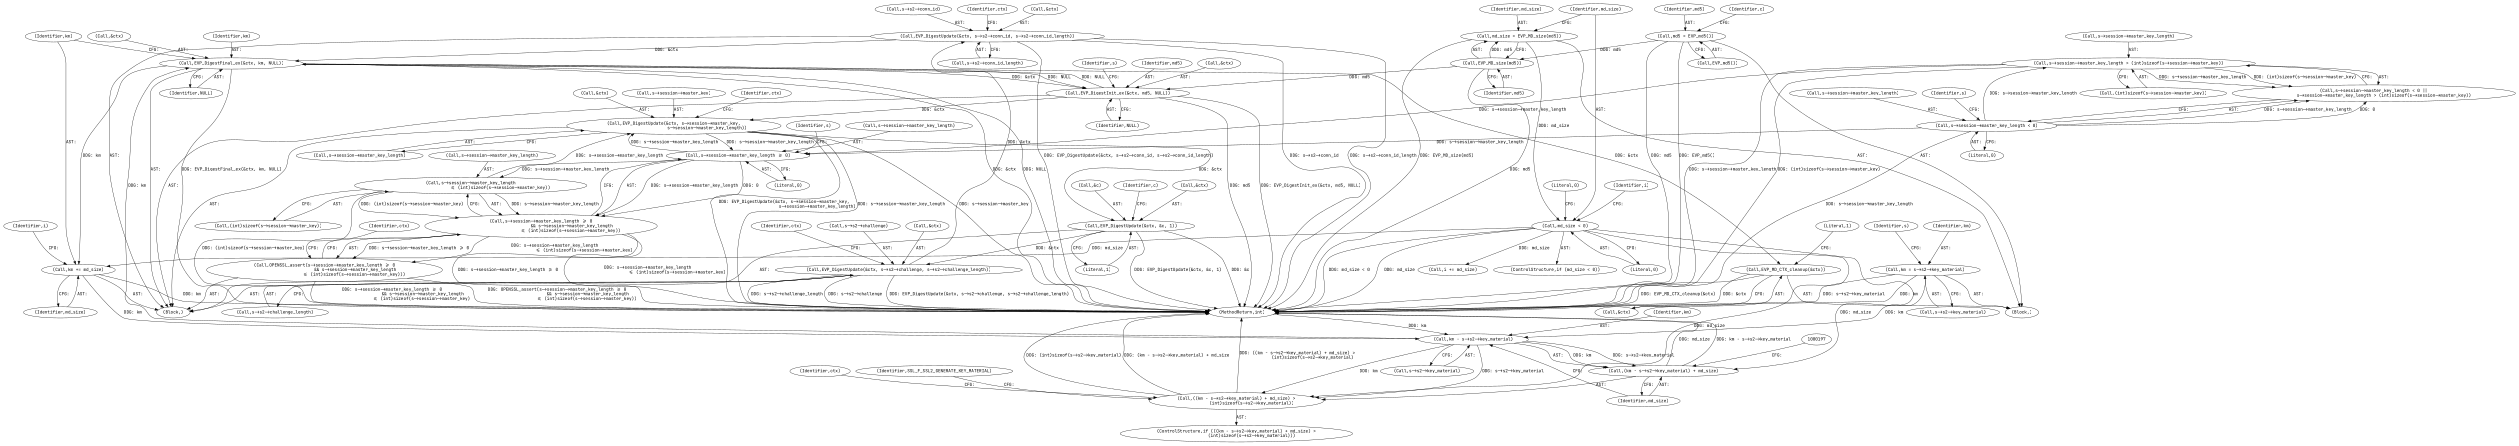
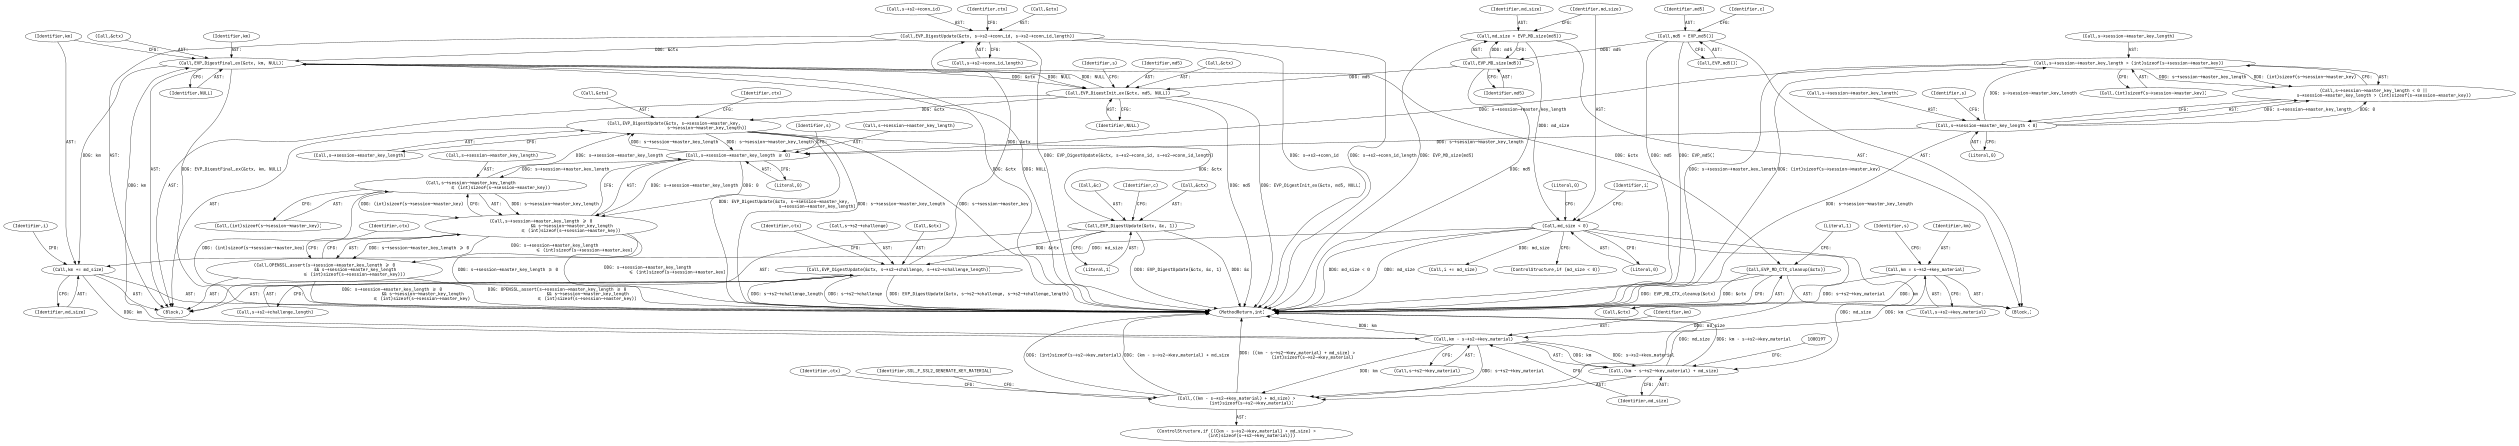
(674, 93) -> none
(1567, 248) -> (1567, 248)
(192, 294) -> (192, 294)
(1359, 322) -> (1351, 327)
